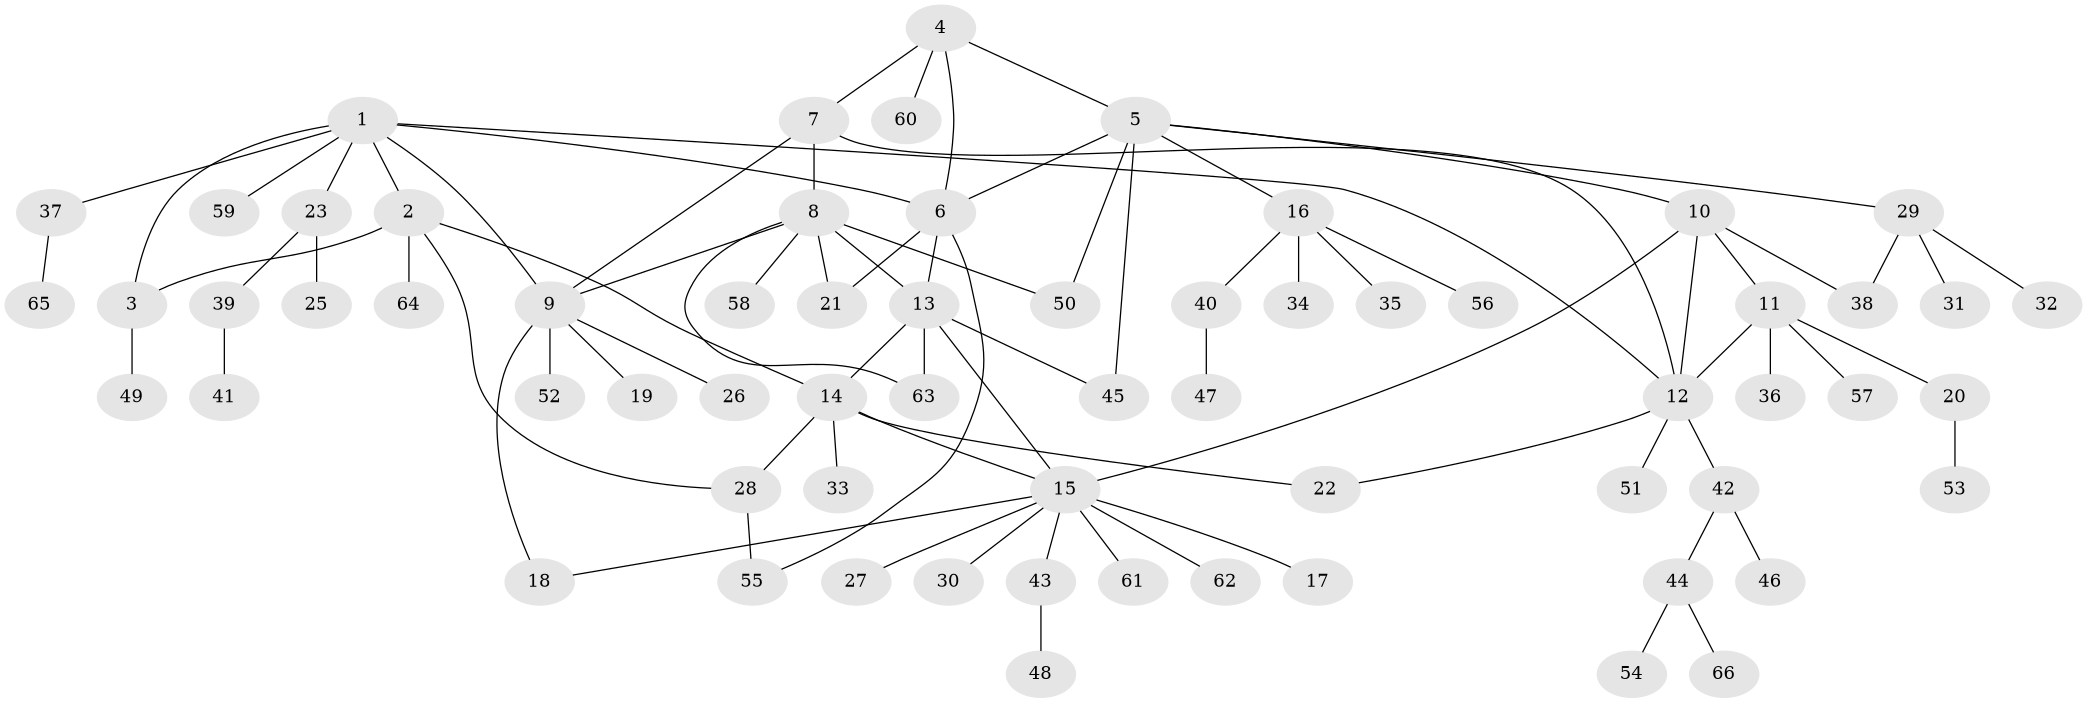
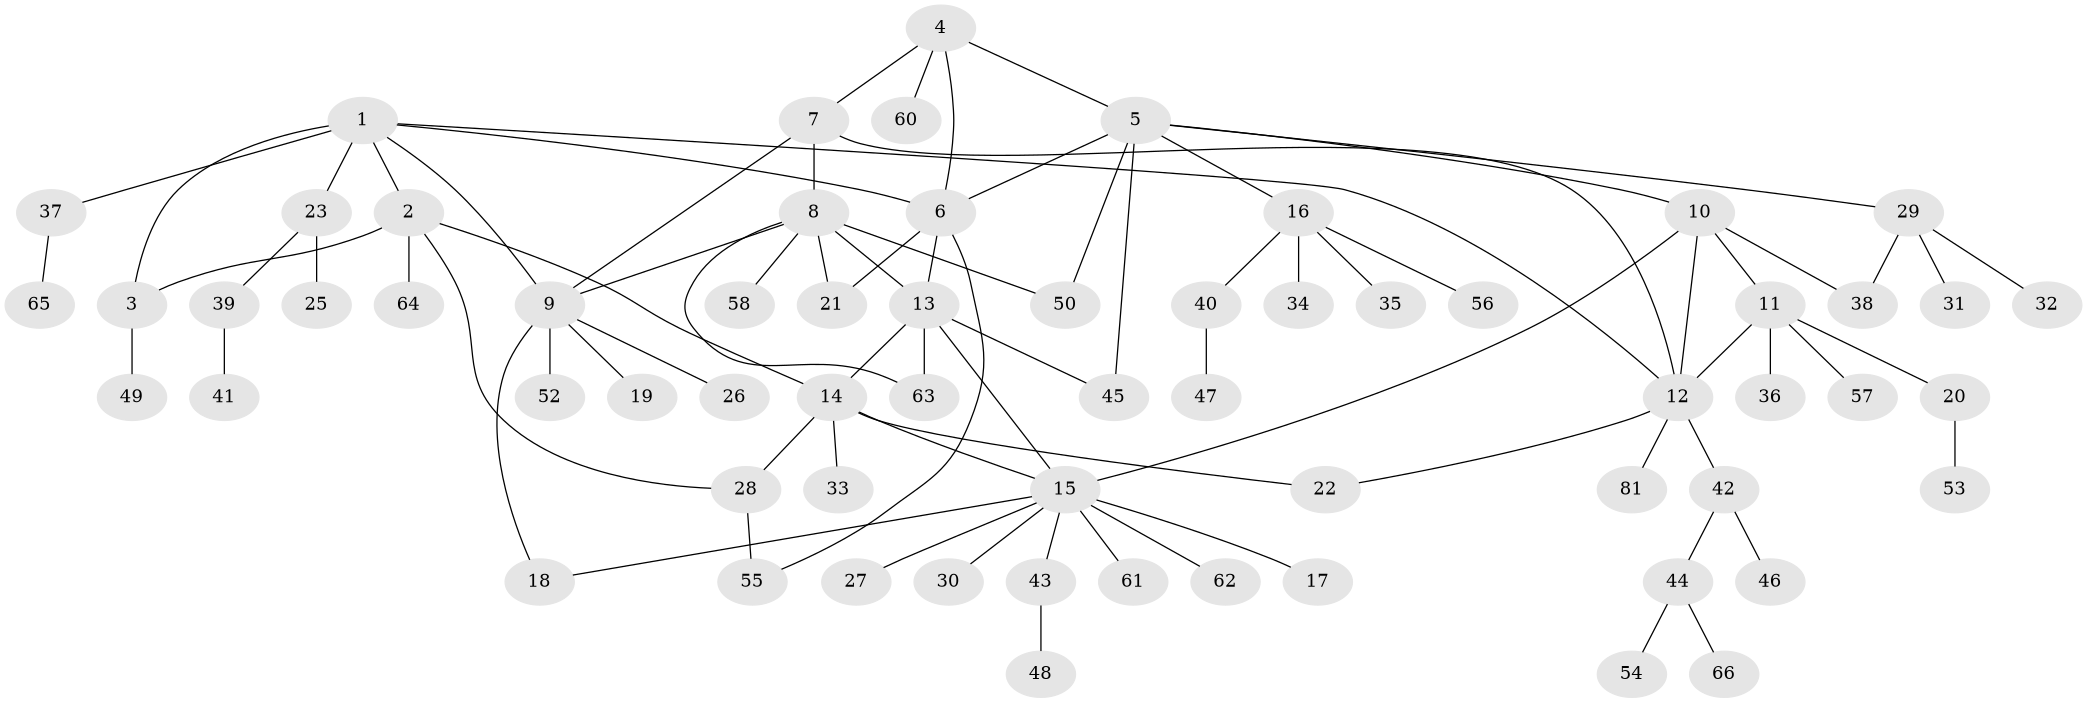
(224, 213) -> none
(1632, 490) -> (1632, 490)
